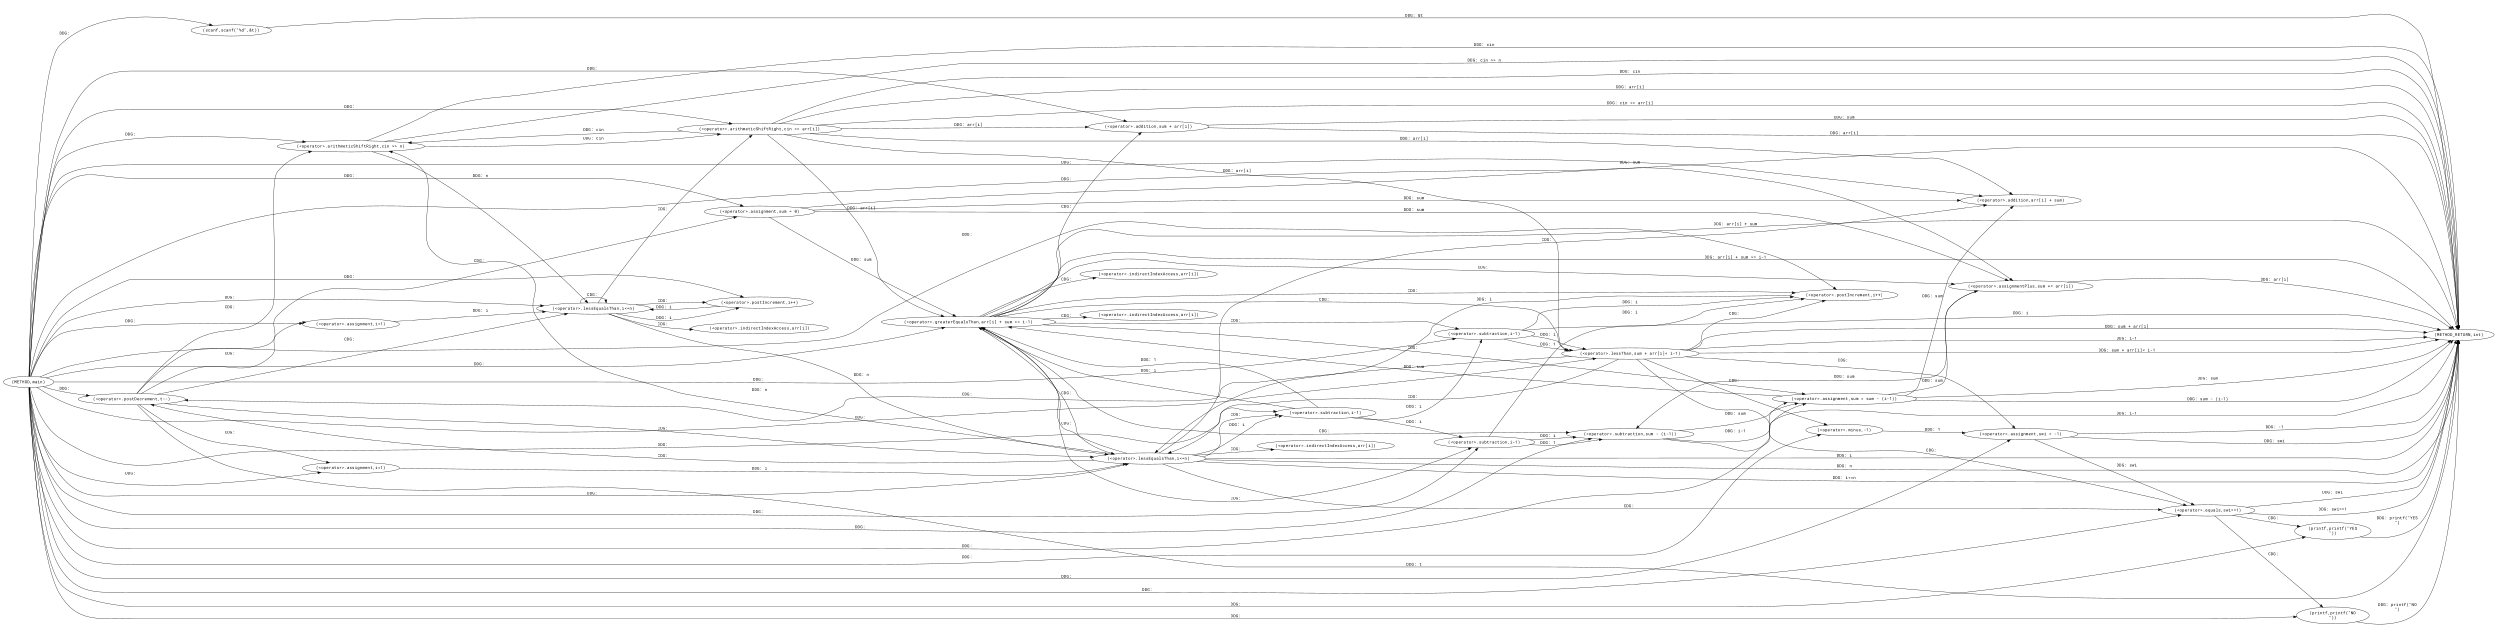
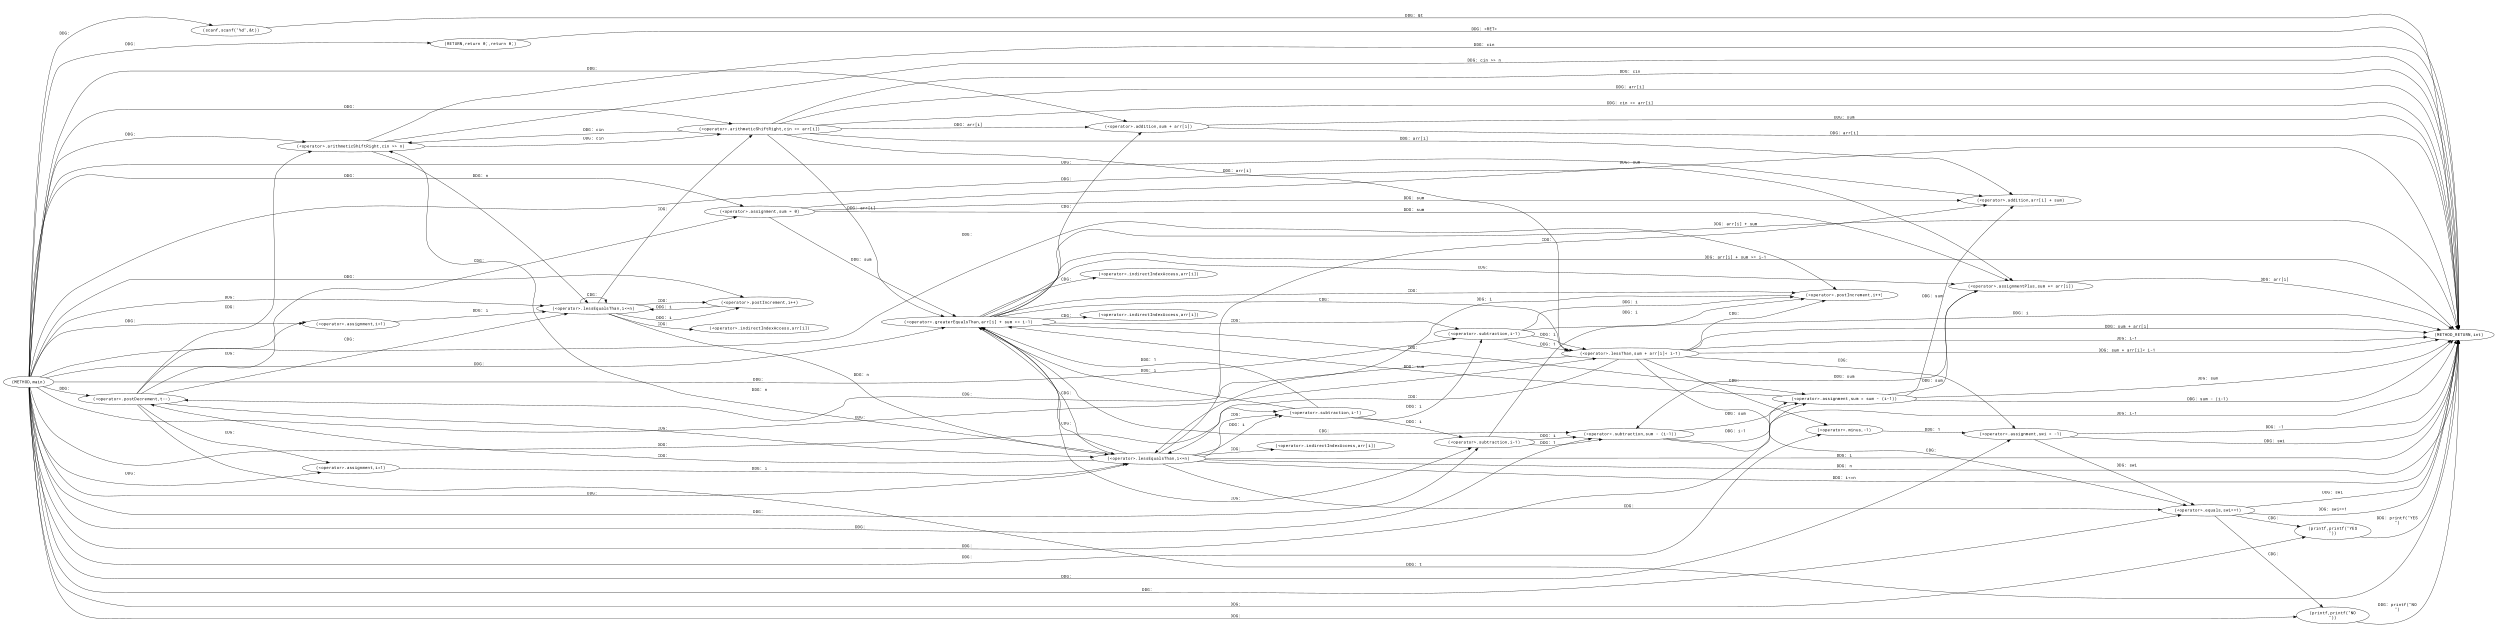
none -> (481, 44)
